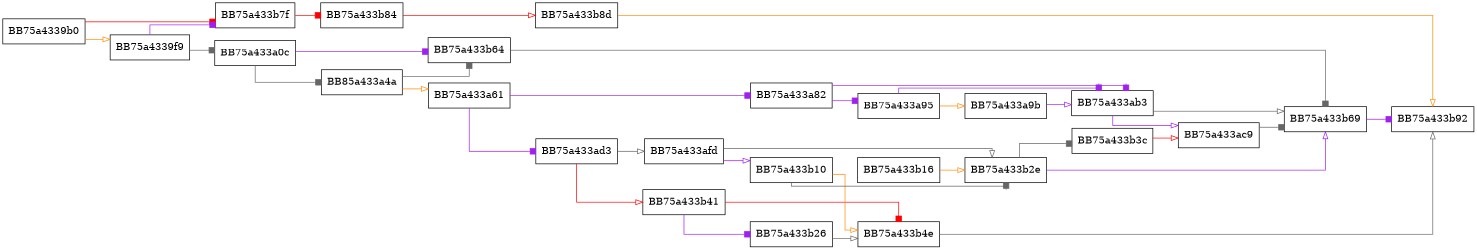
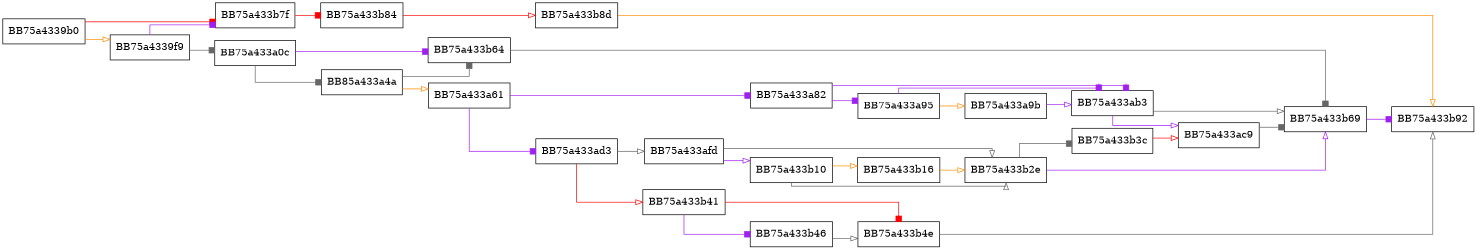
(897, 186) -> (897, 186)
(845, 197) -> (842, 166)
(791, 234) -> (791, 234)
